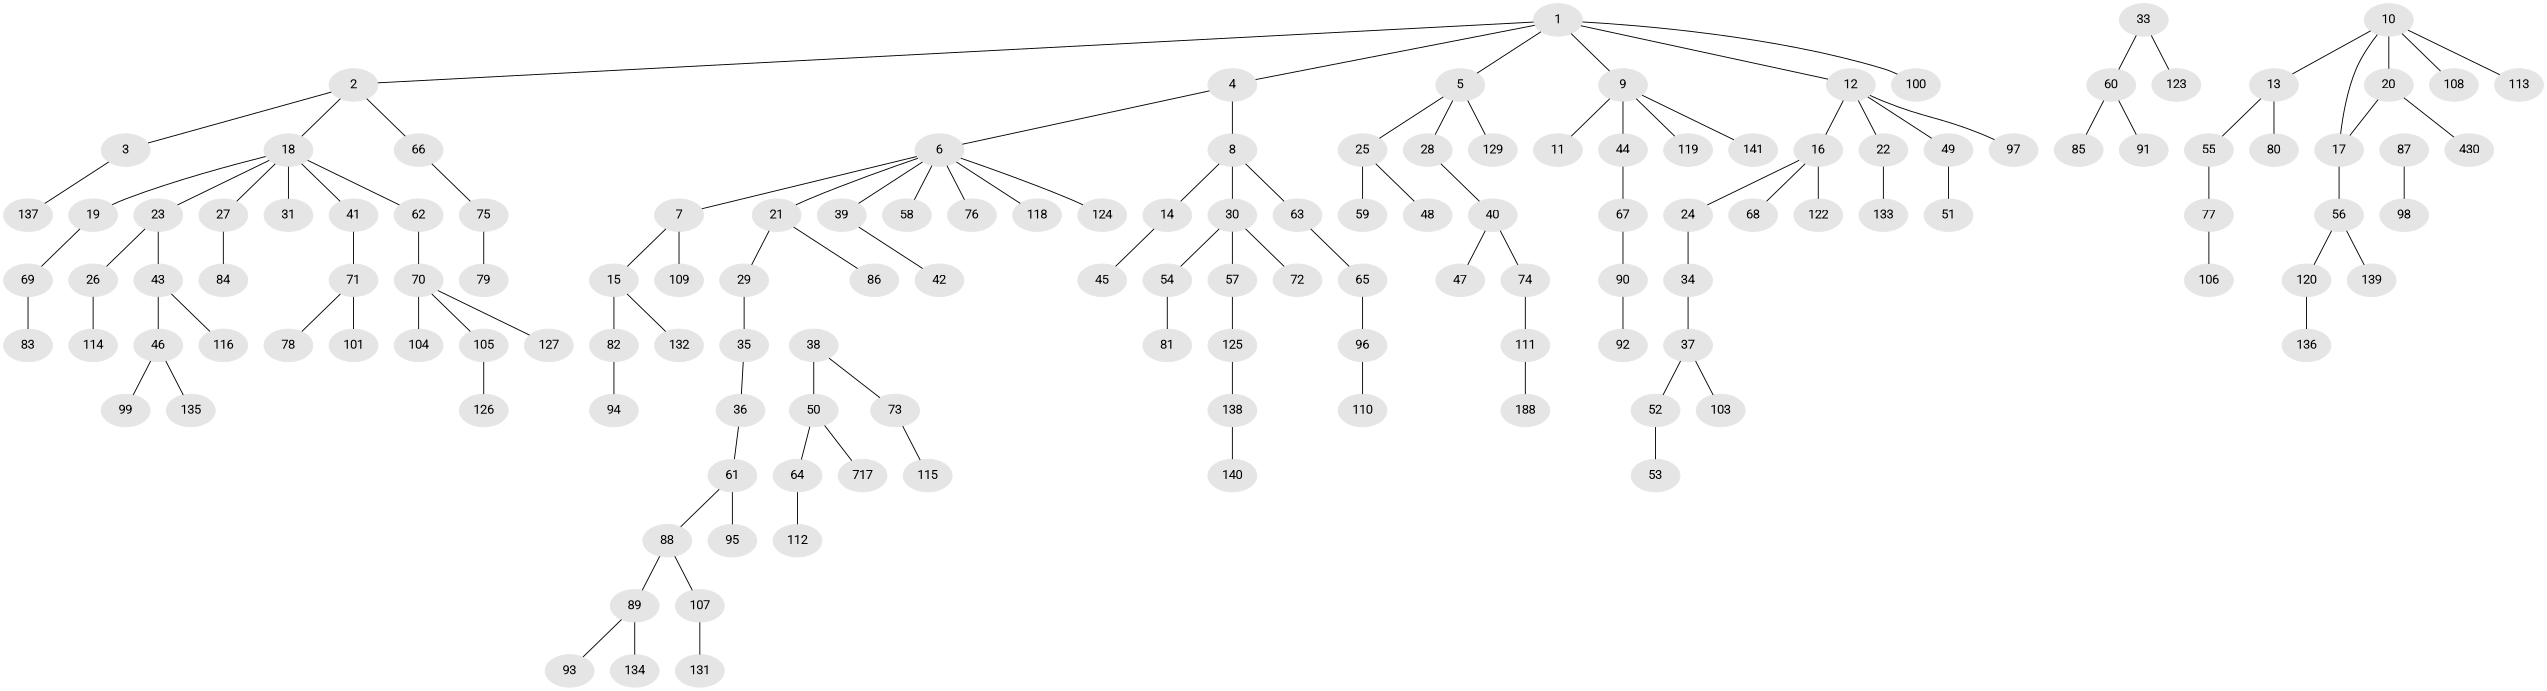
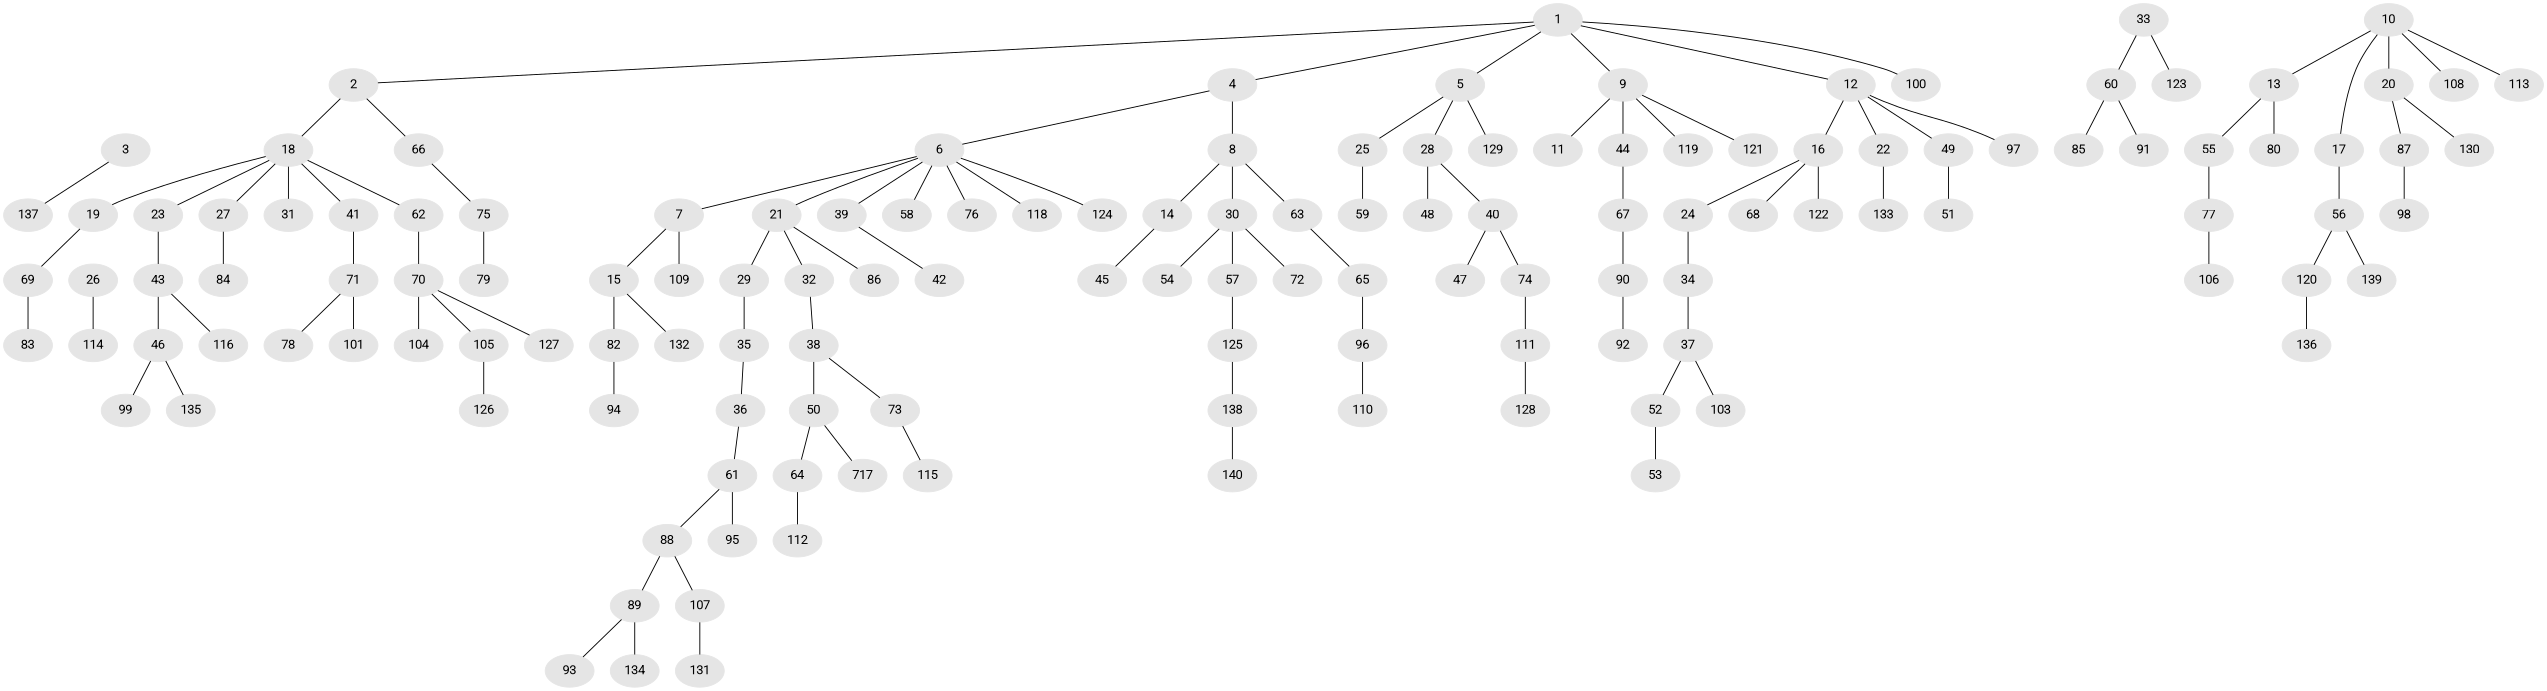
(240, 118) -> none
(2364, 118) -> (2396, 117)
(1753, 150) -> (1753, 150)
(2469, 150) -> (2469, 150)
(1395, 183) -> (1428, 183)
(126, 248) -> none
none -> (809, 280)
(1167, 345) -> none
(1525, 410) -> (1525, 410)
